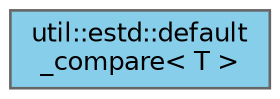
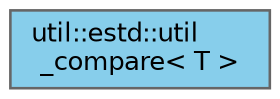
(140, 49) -> (140, 49)
